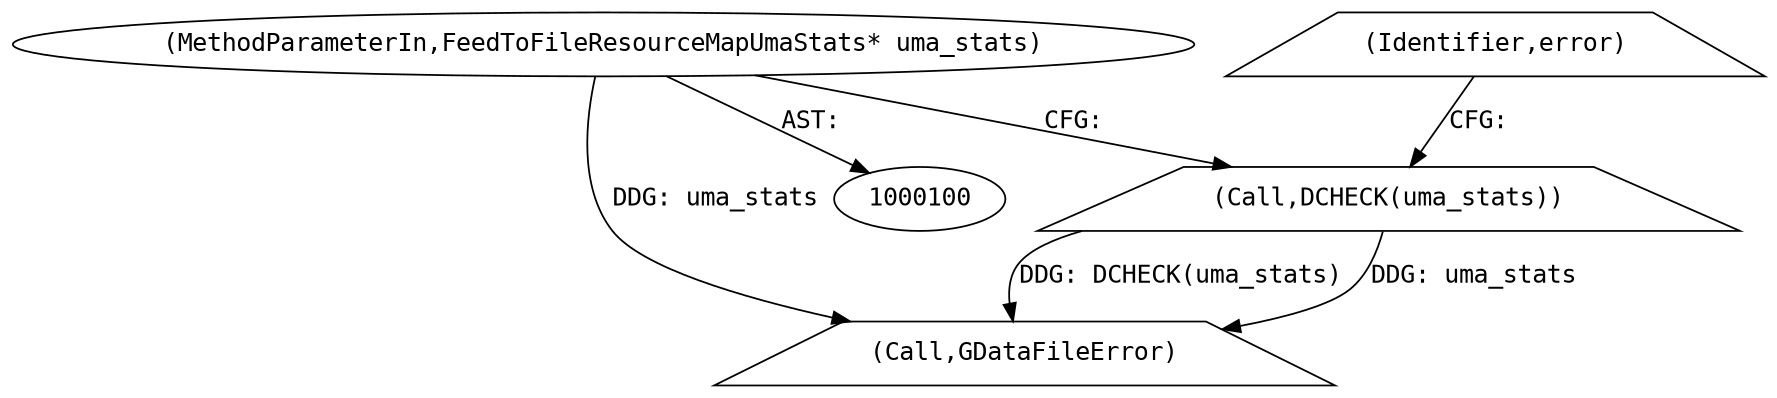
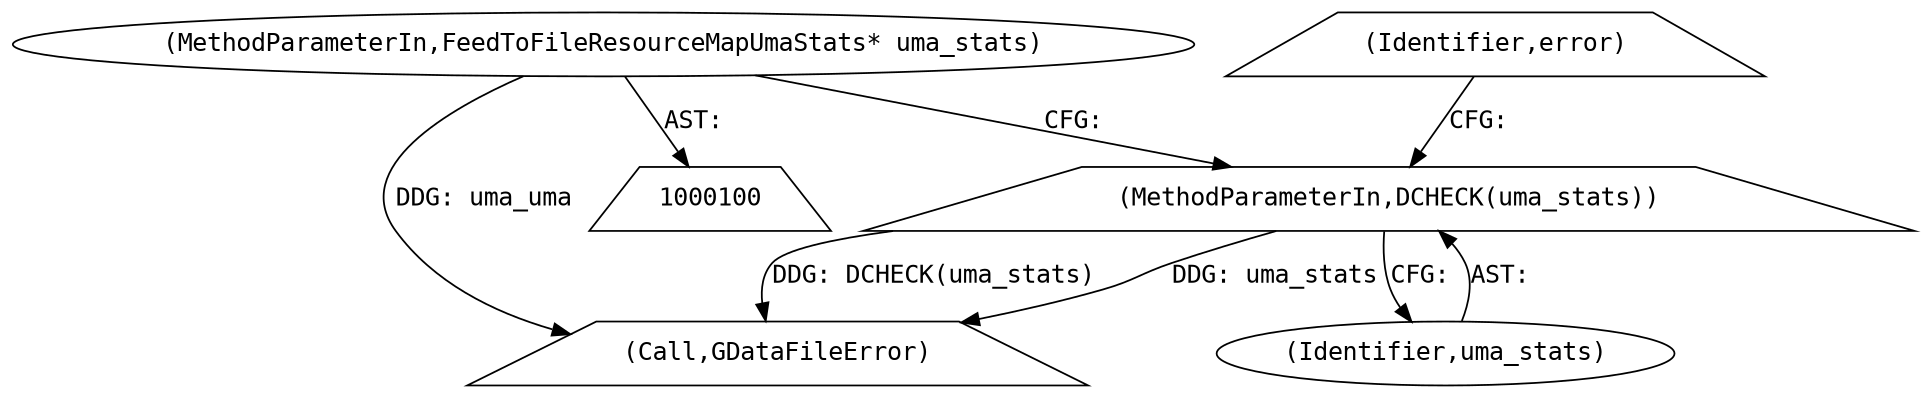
(715, 199) -> (485, 199)
(920, 199) -> (710, 199)
(1389, 199) -> (1389, 199)
none -> (1446, 354)
